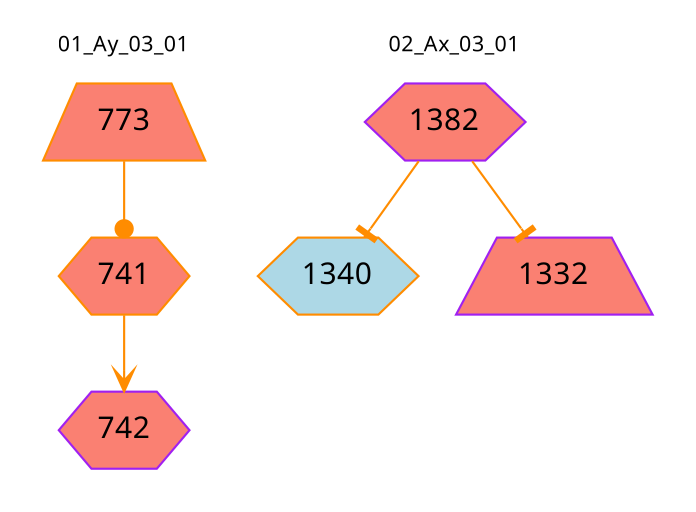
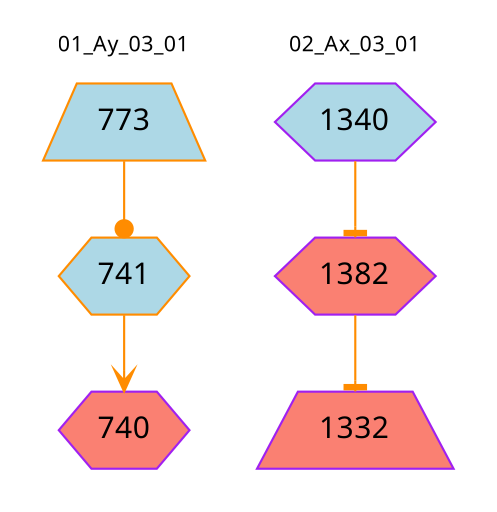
(124, 122) -> (124, 122)
(395, 195) -> (355, 194)
(124, 276) -> (124, 276)
(338, 276) -> (355, 122)
(124, 430) -> (124, 430)
